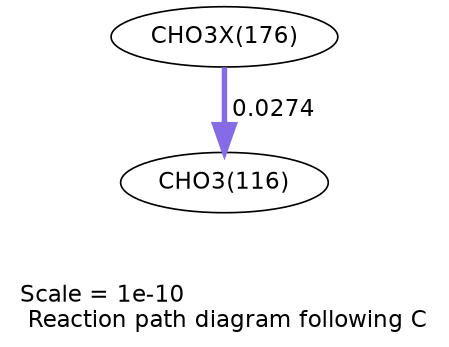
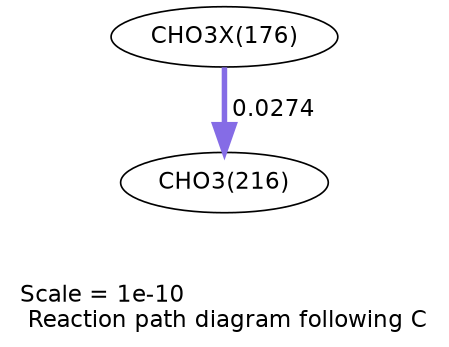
(224, 183) -> (224, 183)
